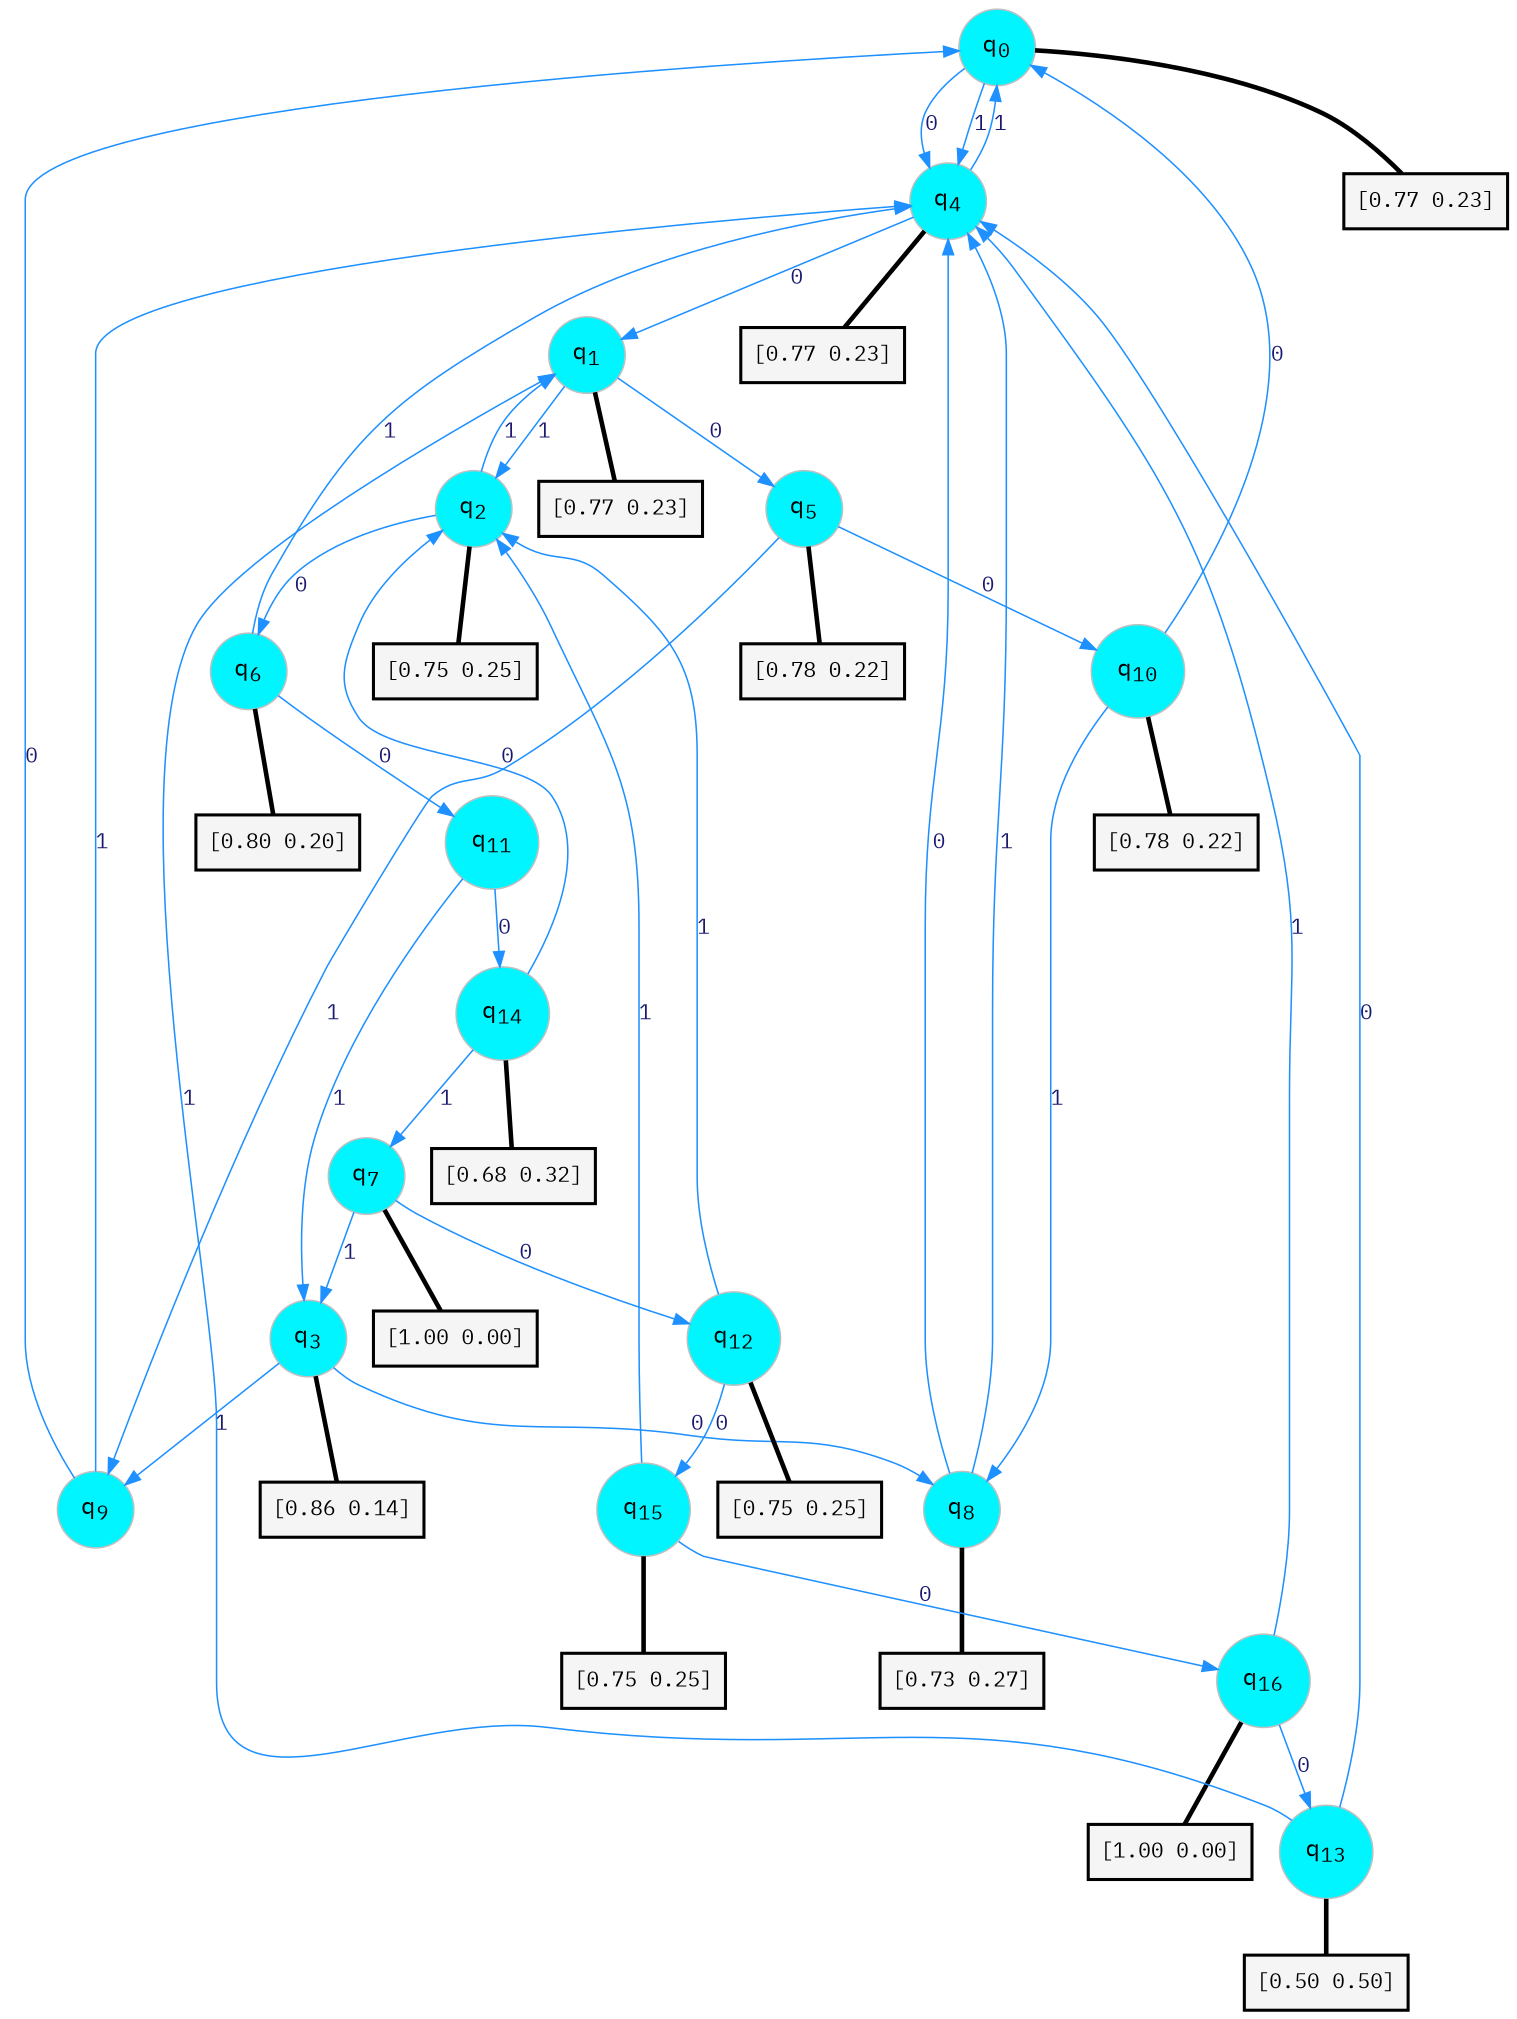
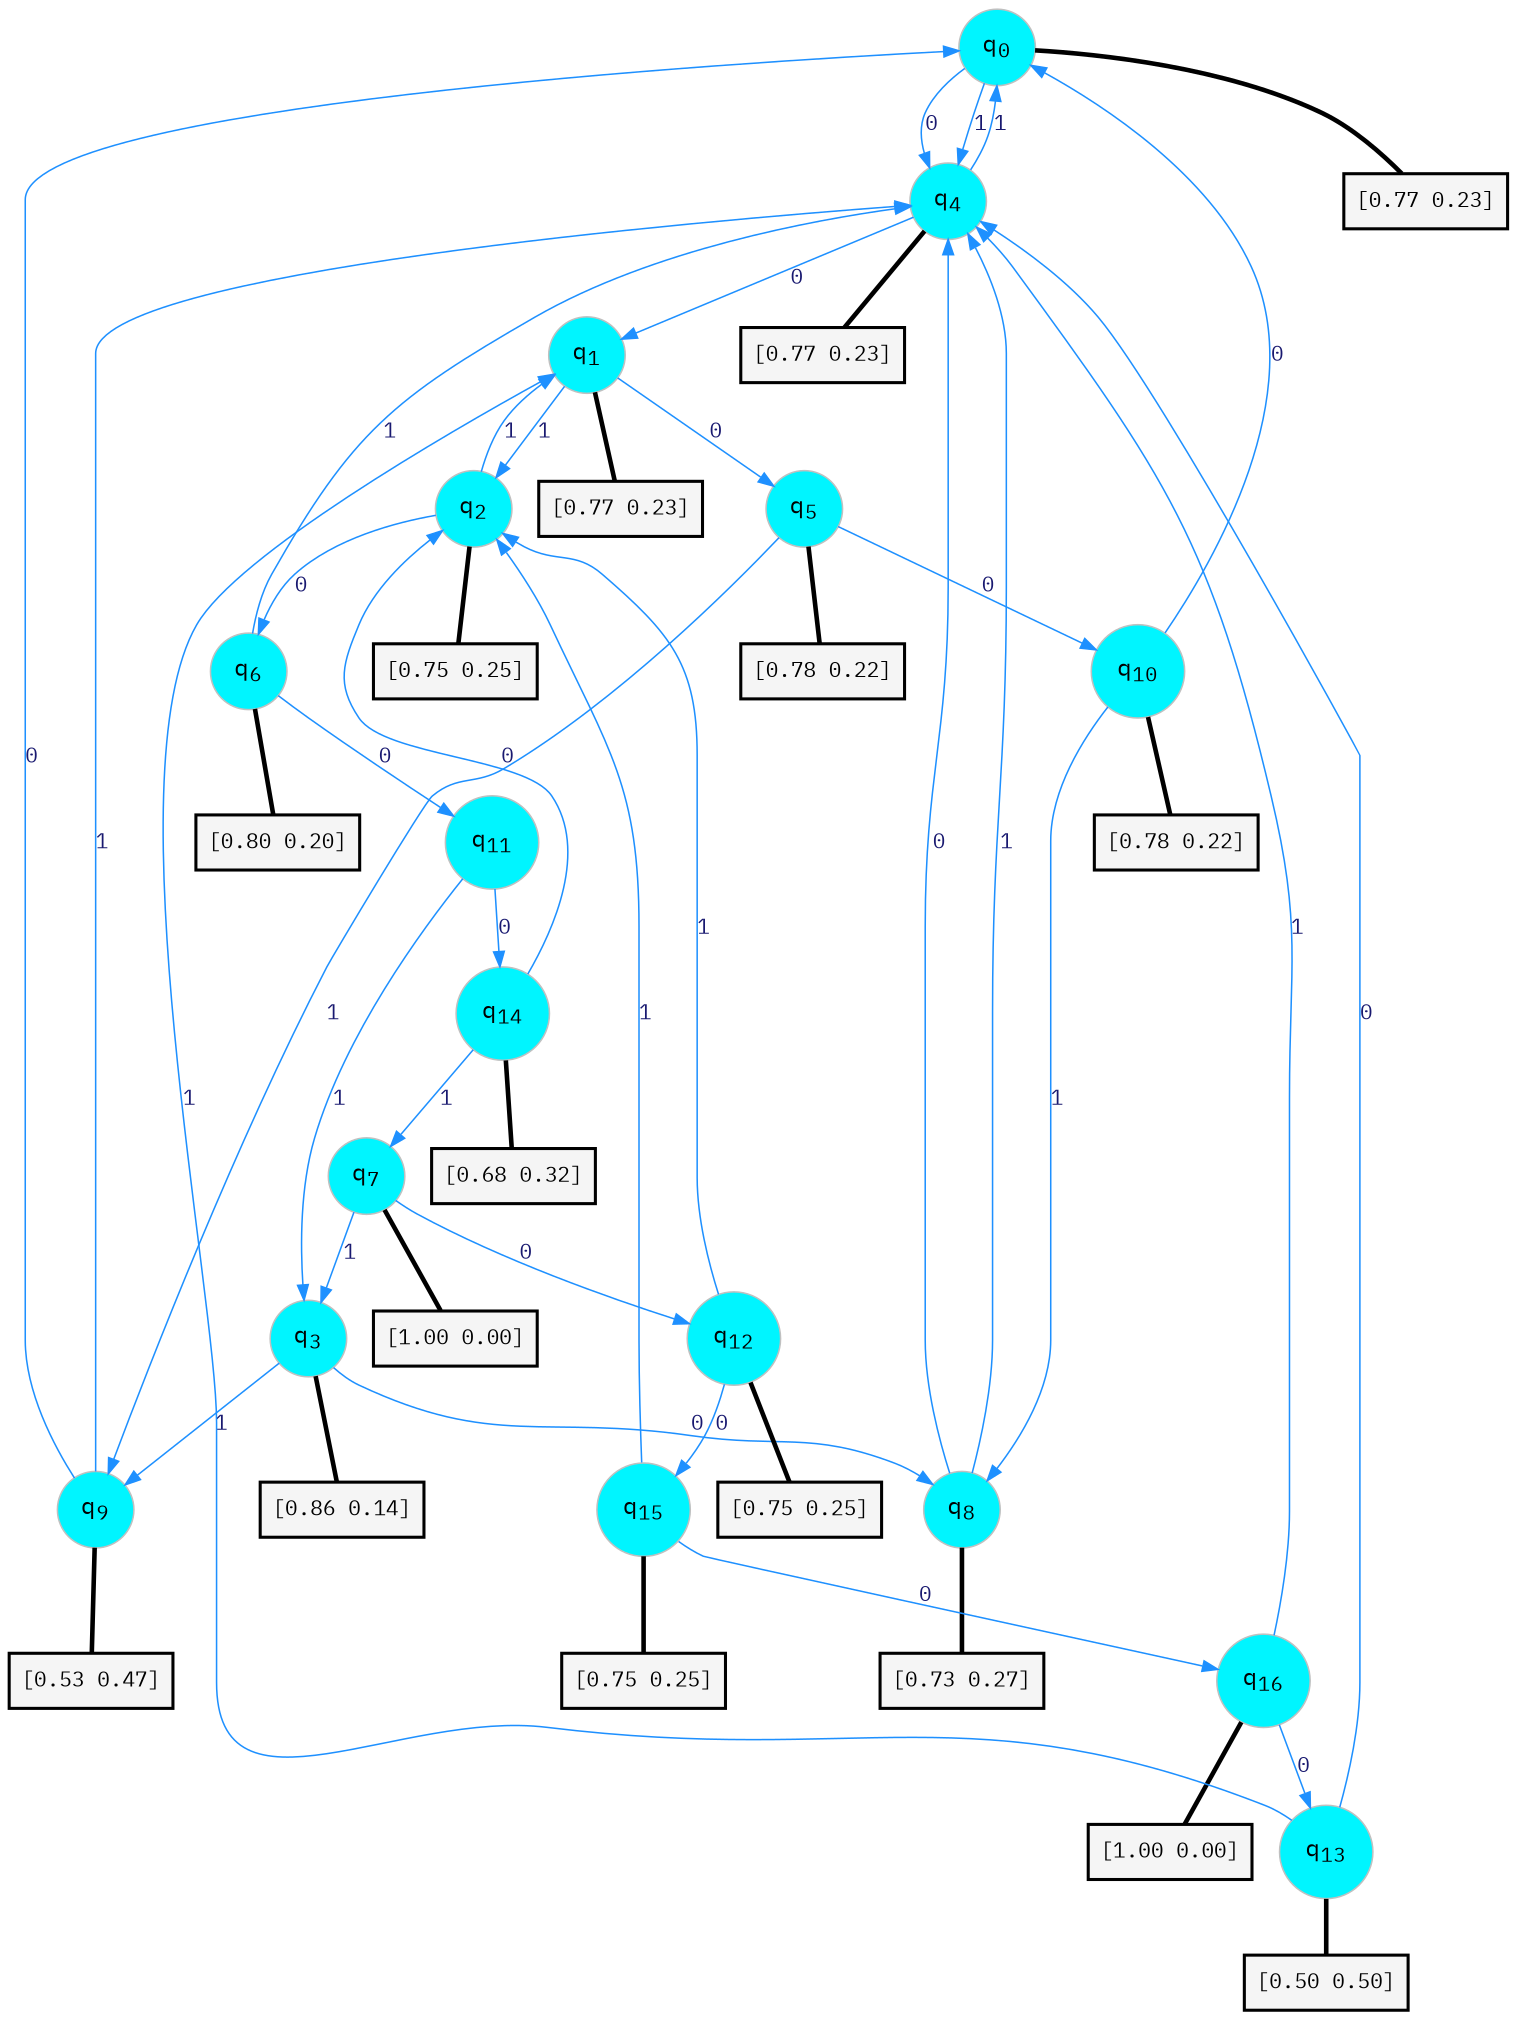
none -> (91, 1681)
